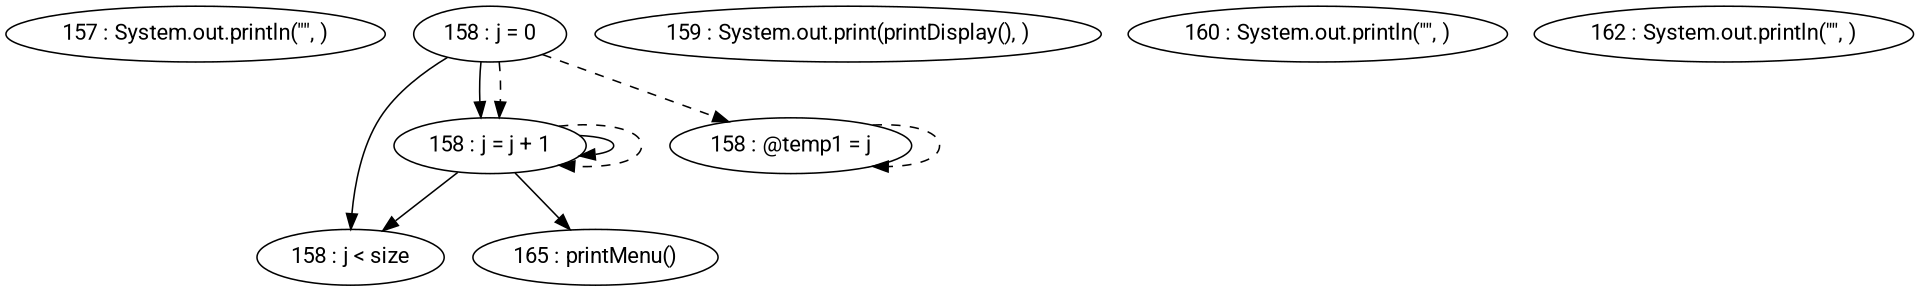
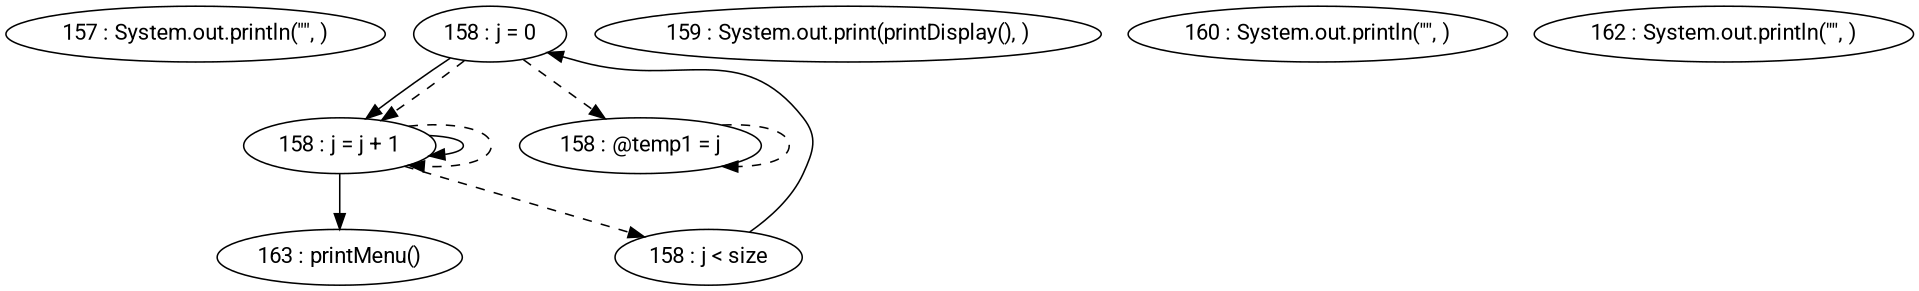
(378, 122) -> (758, 80)
(427, 197) -> (517, 199)
(595, 257) -> (340, 257)
